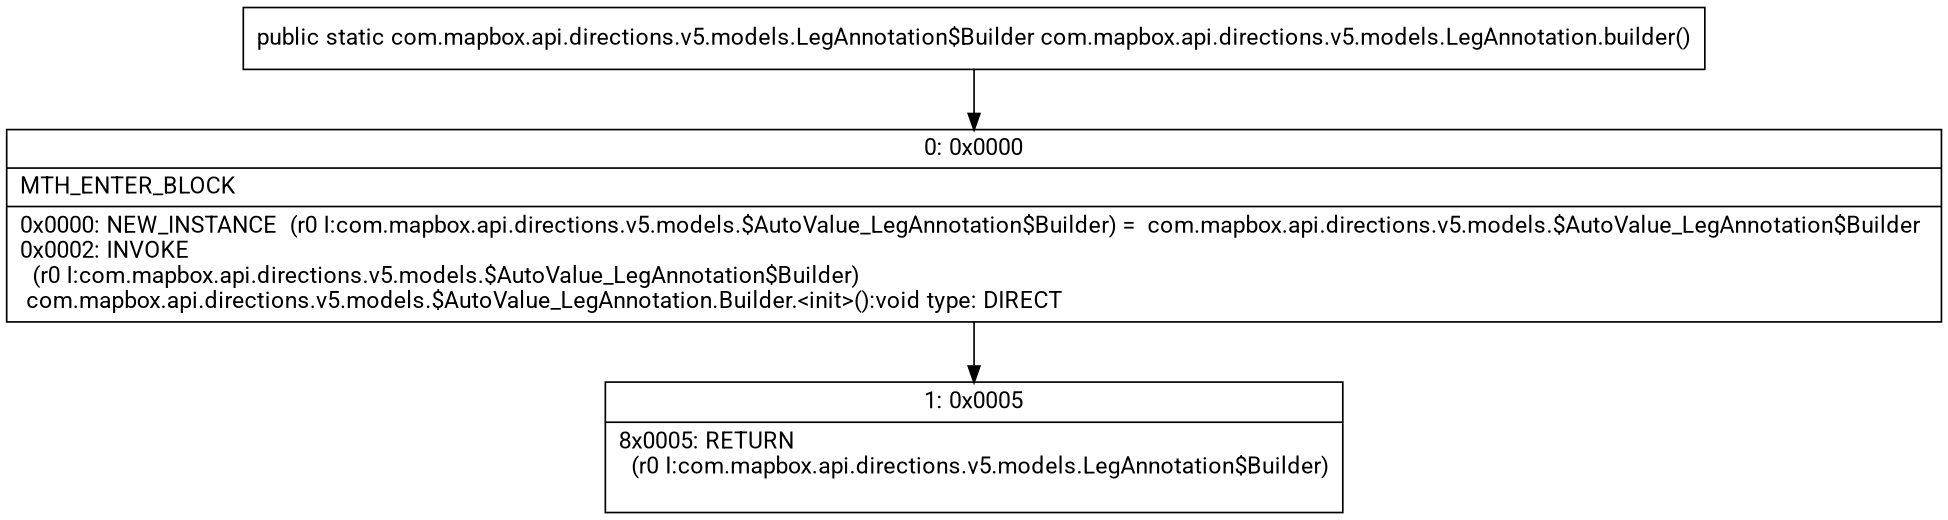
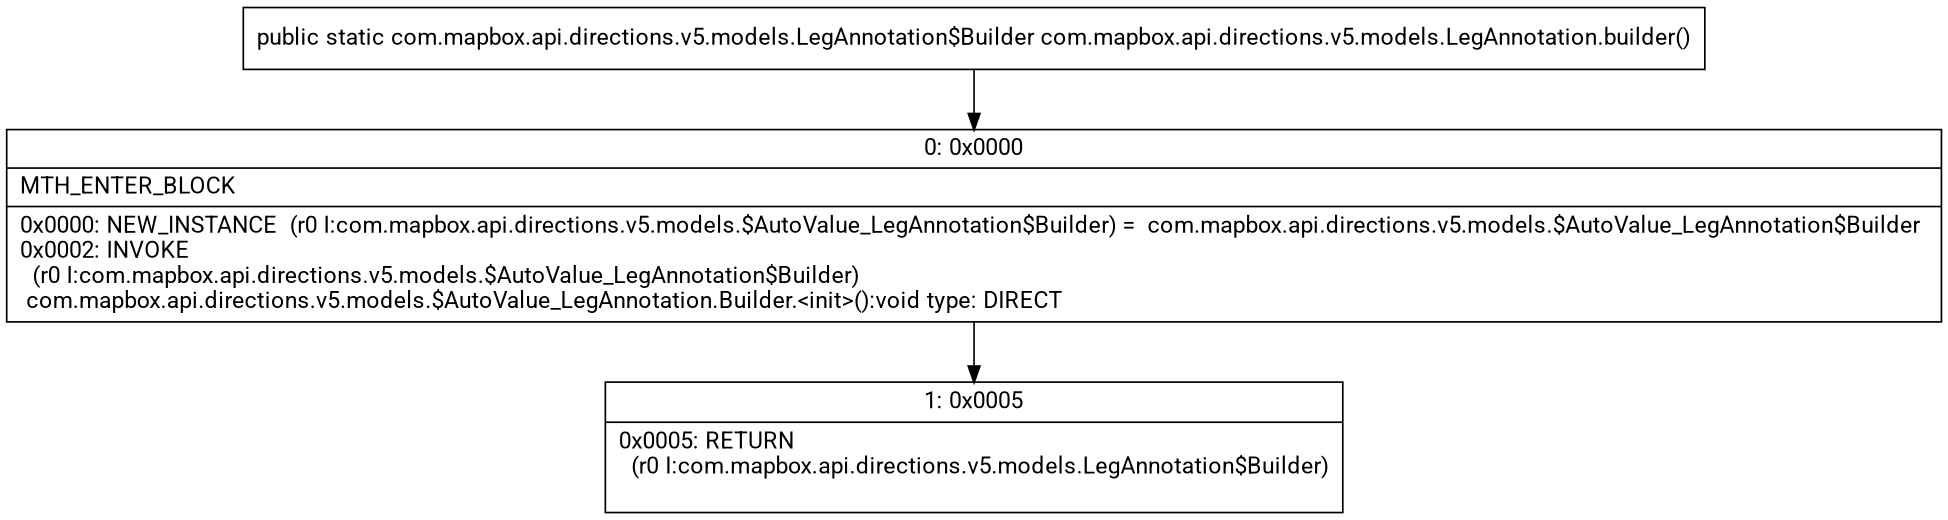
(713, 441) -> (713, 441)
